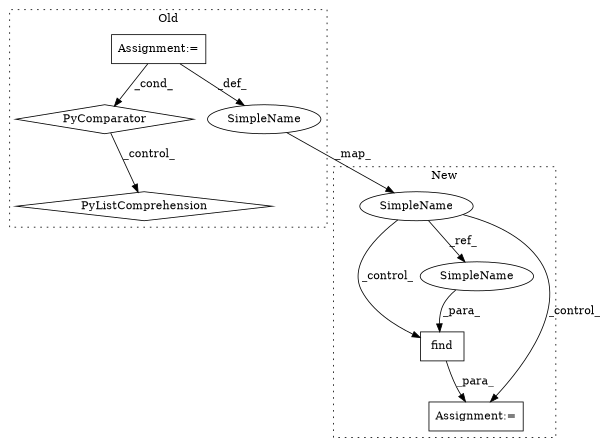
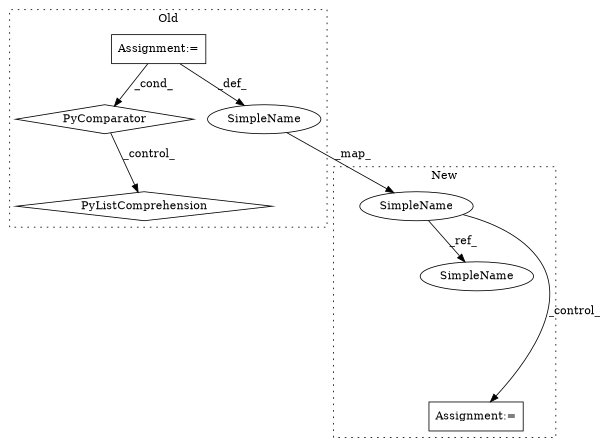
(442, 346) -> none
